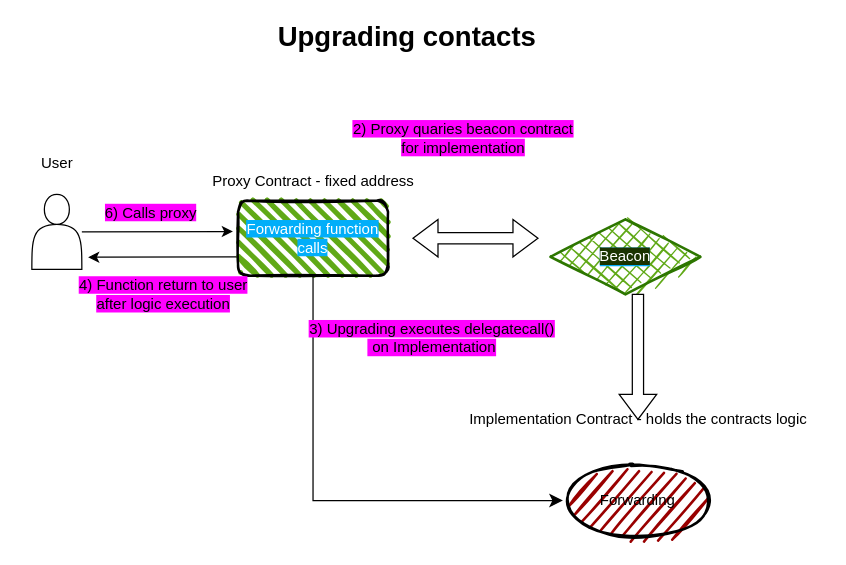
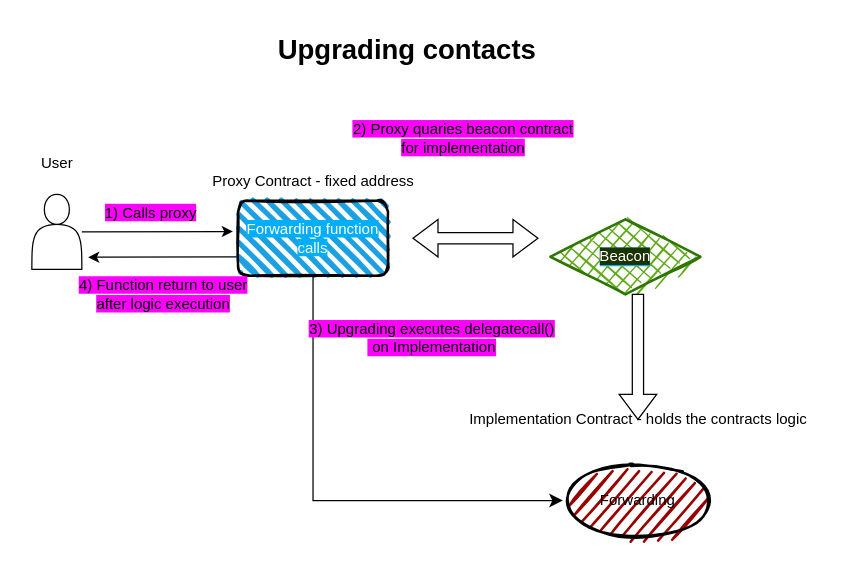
(407, 38) -> (407, 51)
(151, 213) -> (151, 213)
(313, 238) -> (313, 238)
